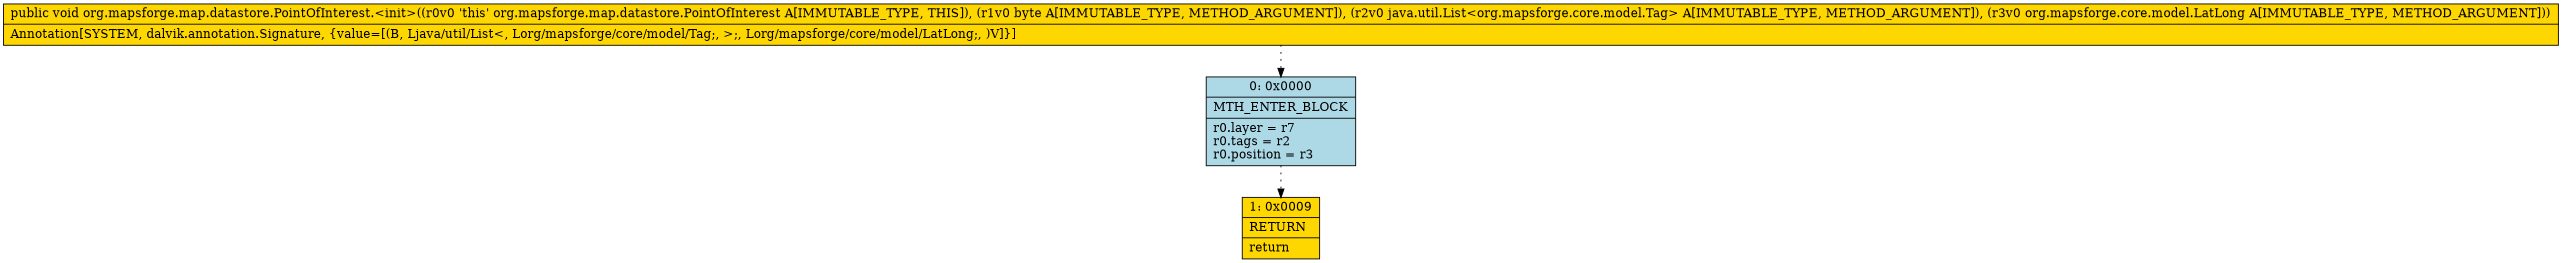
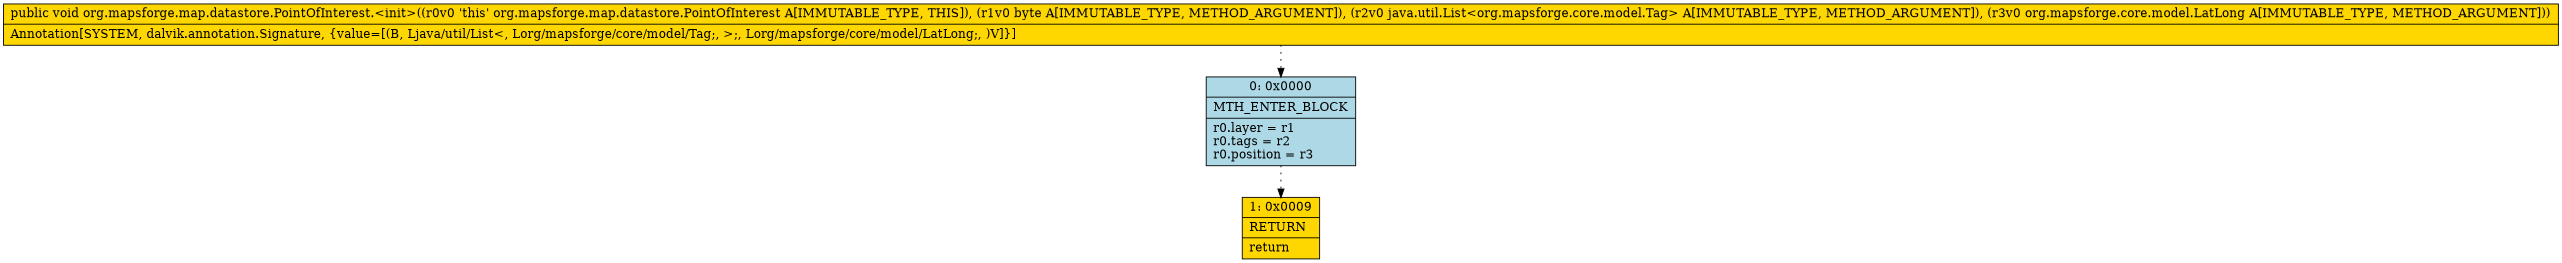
(1255, 128) -> (1255, 128)
